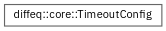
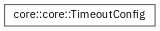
(83, 15) -> (80, 15)
